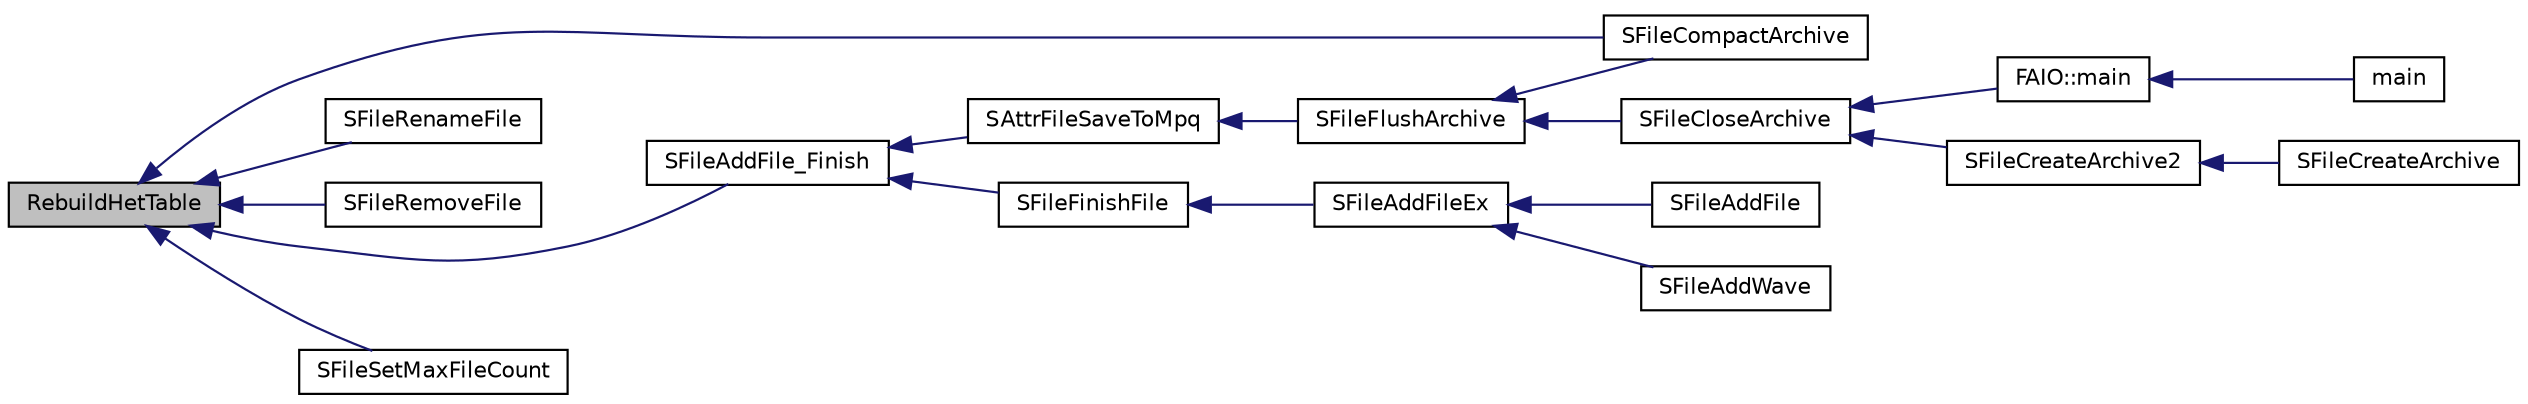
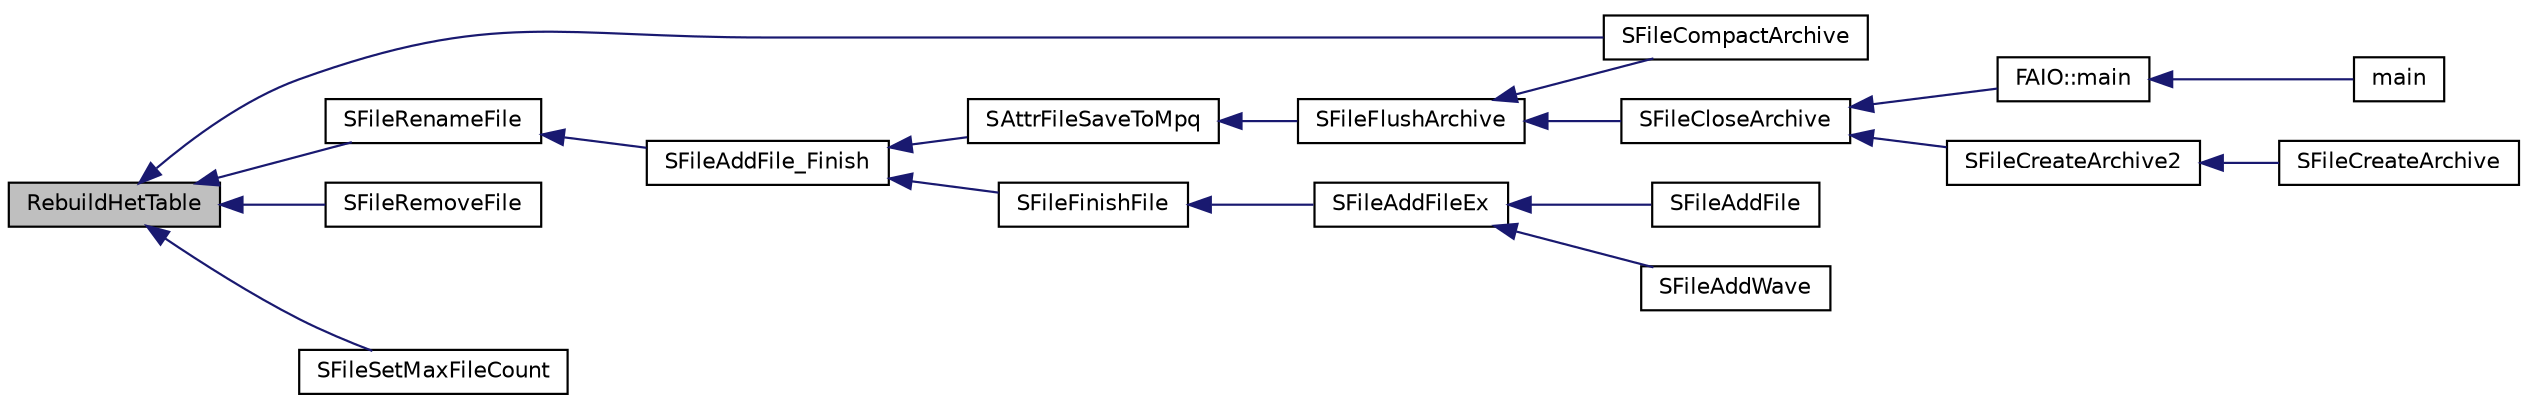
(476, 260) -> (605, 143)
